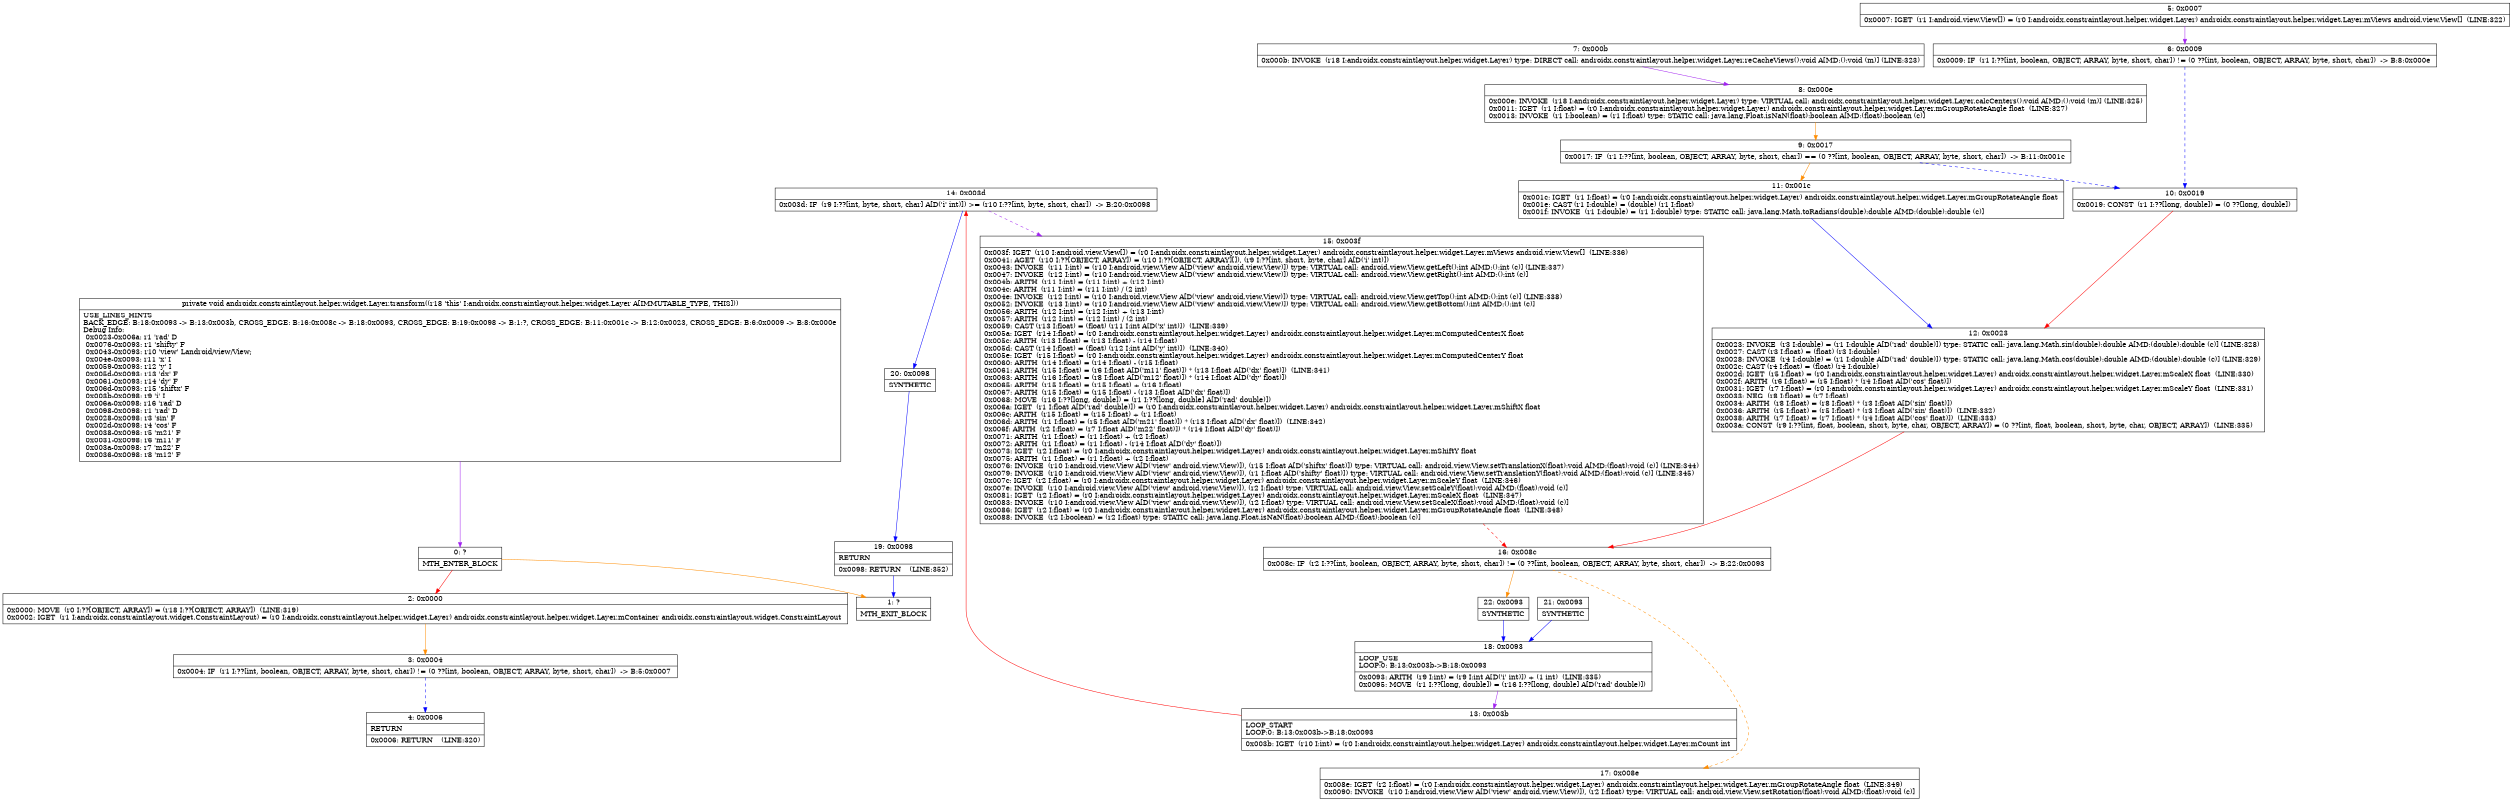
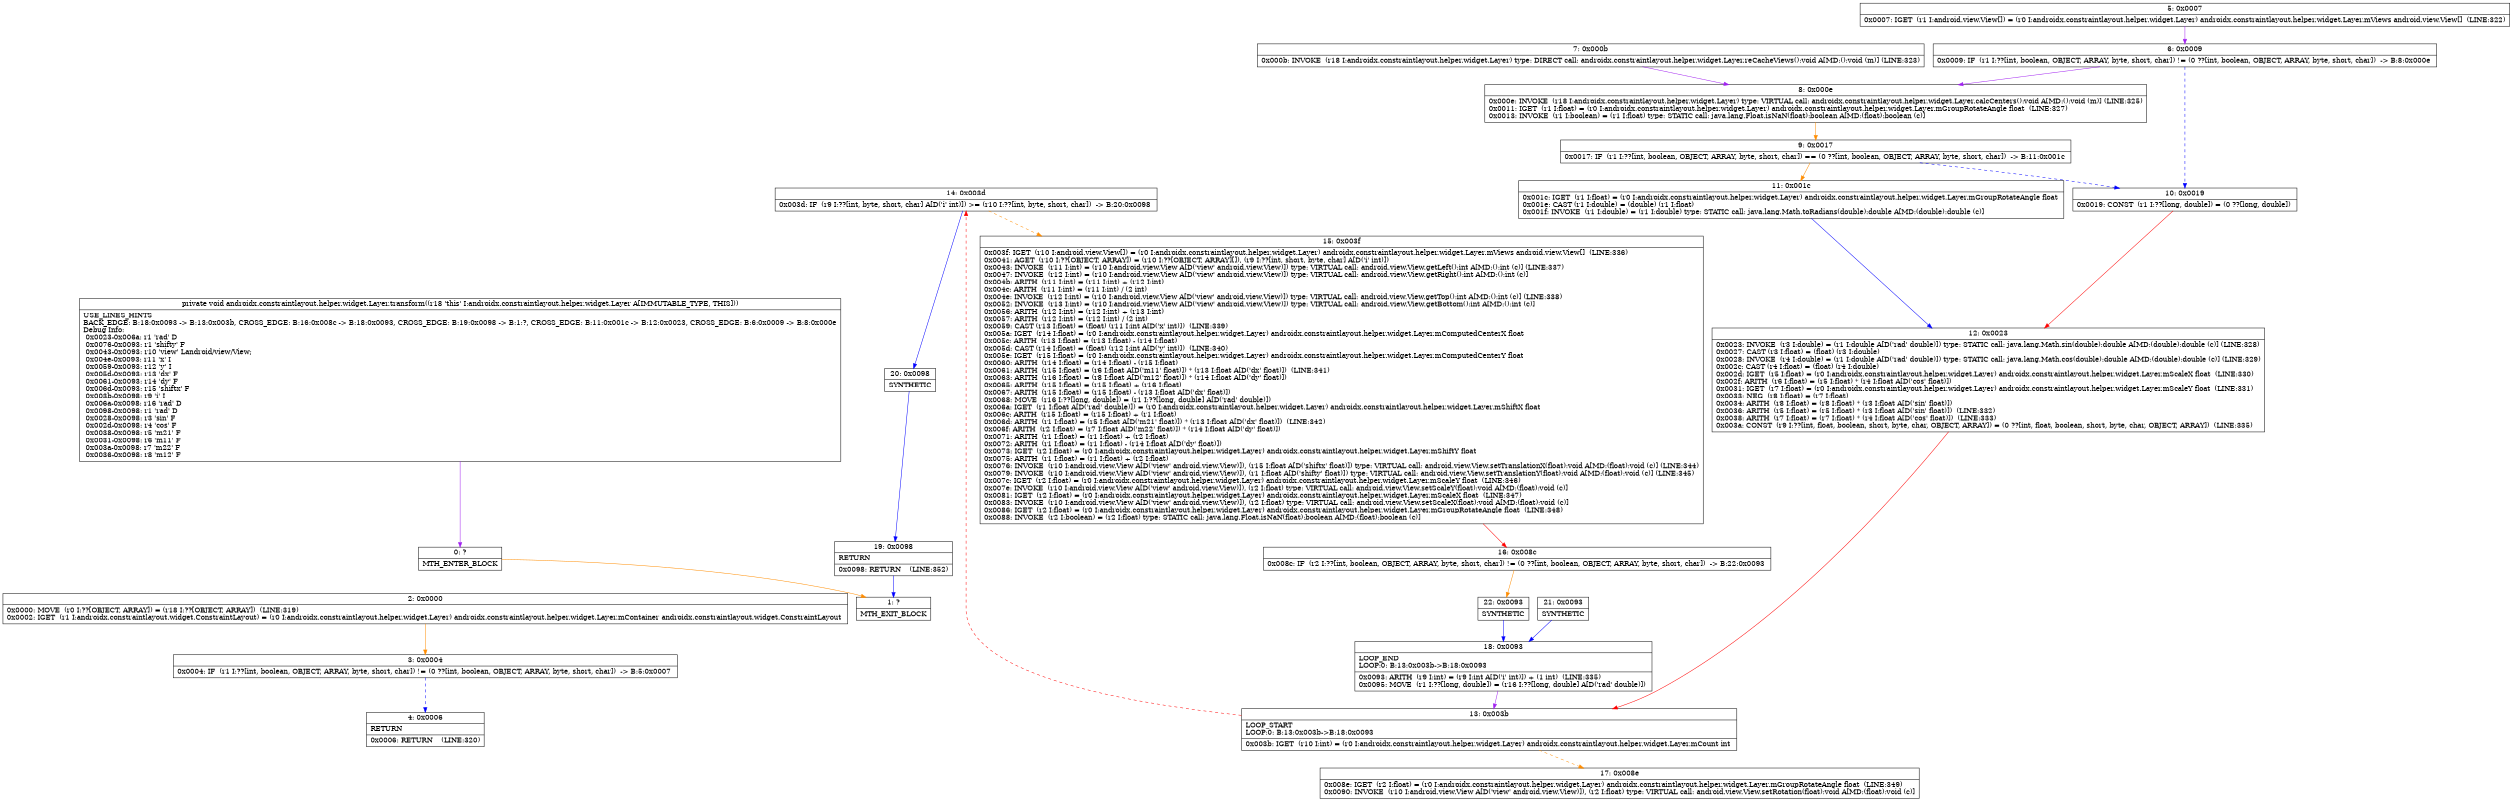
none -> (2032, 75)
(1013, 222) -> (1013, 222)
(1764, 502) -> (1799, 589)
(1493, 534) -> (1493, 534)
(966, 568) -> (966, 568)
(445, 580) -> none
(1692, 647) -> (1559, 758)
(1379, 658) -> (1379, 658)
